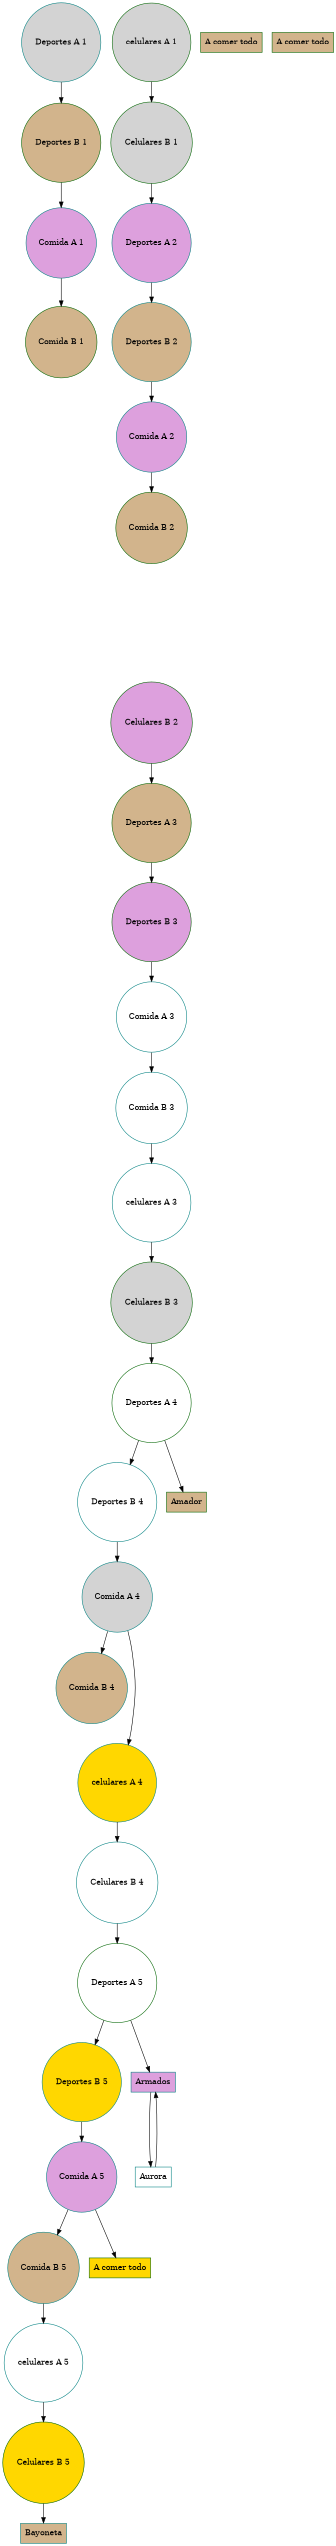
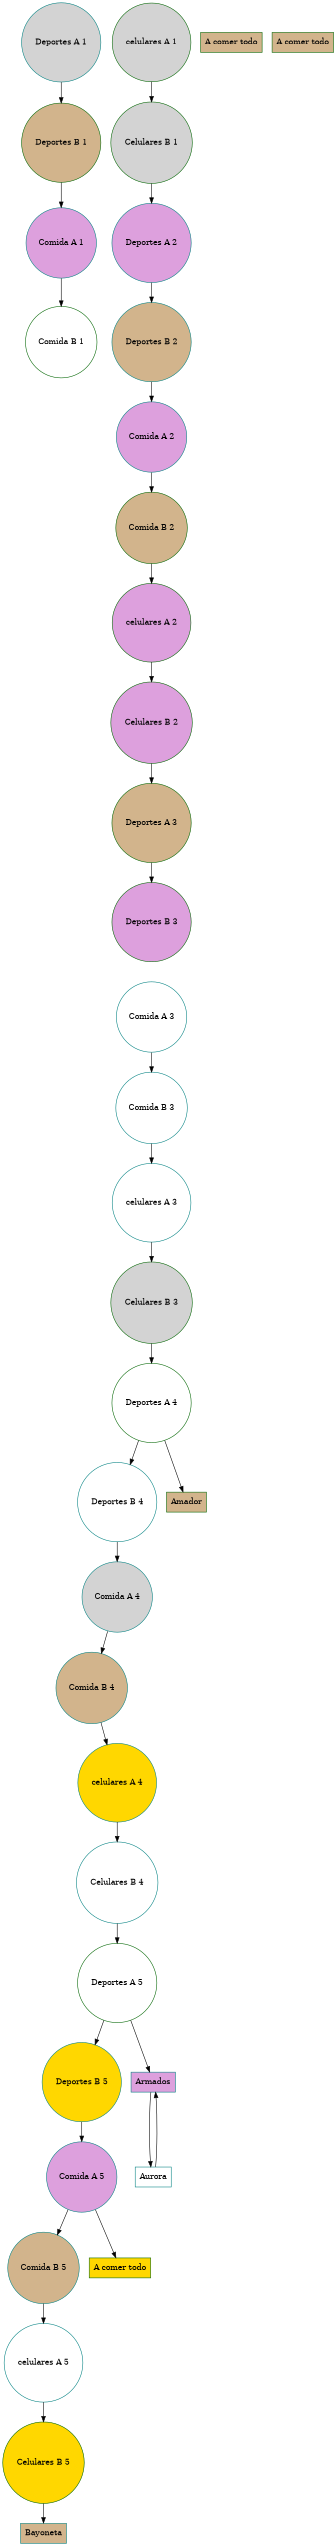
(61, 342) -> (61, 342)
none -> (152, 623)
(152, 969) -> none
(135, 1685) -> (103, 1731)
